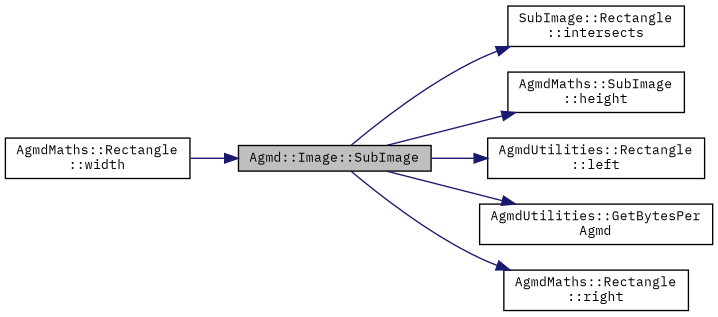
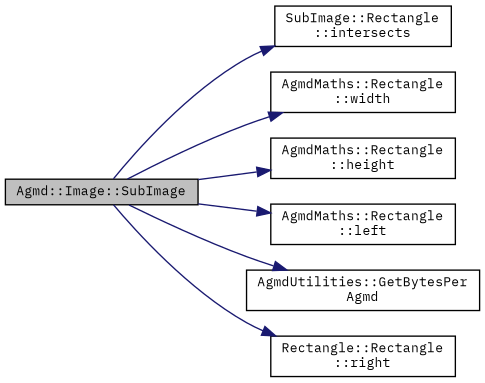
(596, 92) -> (363, 158)
(207, 158) -> (197, 145)
(596, 158) -> (363, 224)
(596, 290) -> (363, 356)
